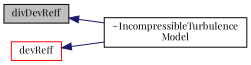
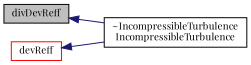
(176, 32) -> (176, 32)
